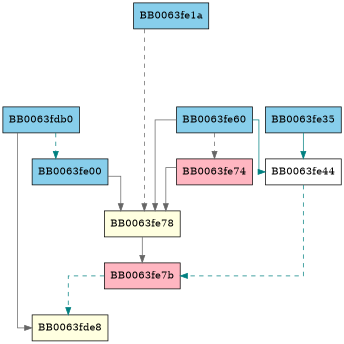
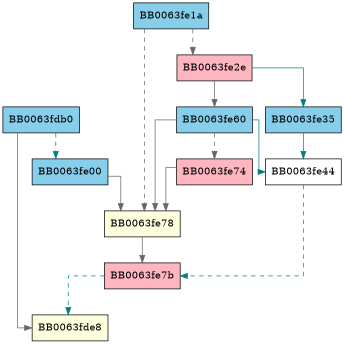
none -> (214, 68)
